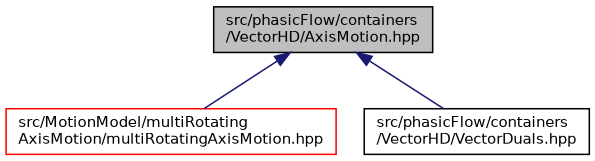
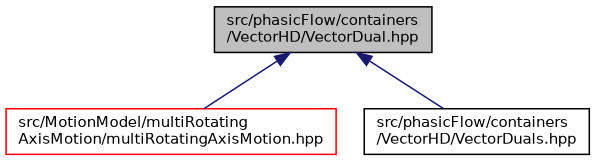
(323, 30) -> (323, 30)
